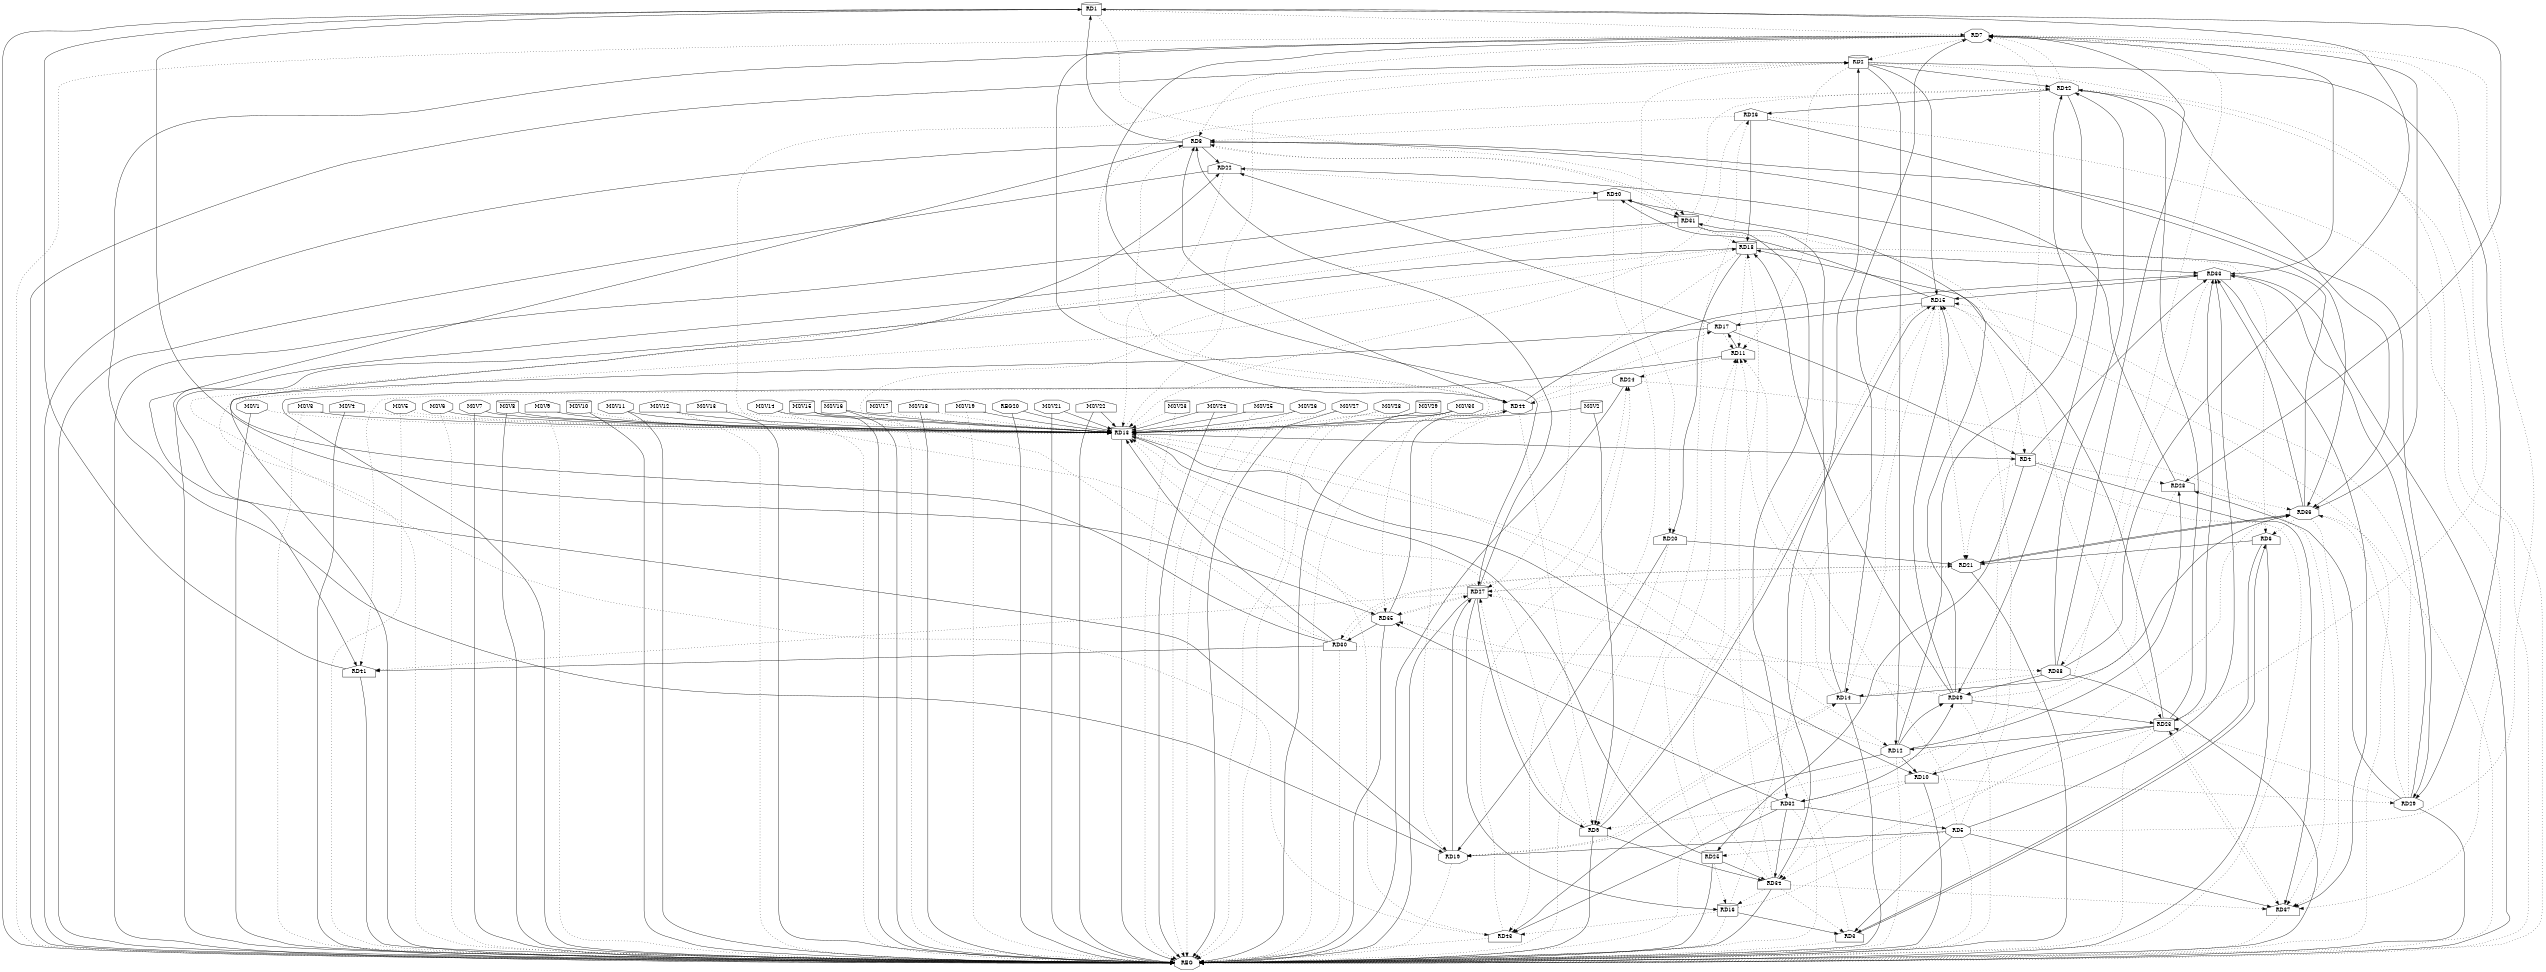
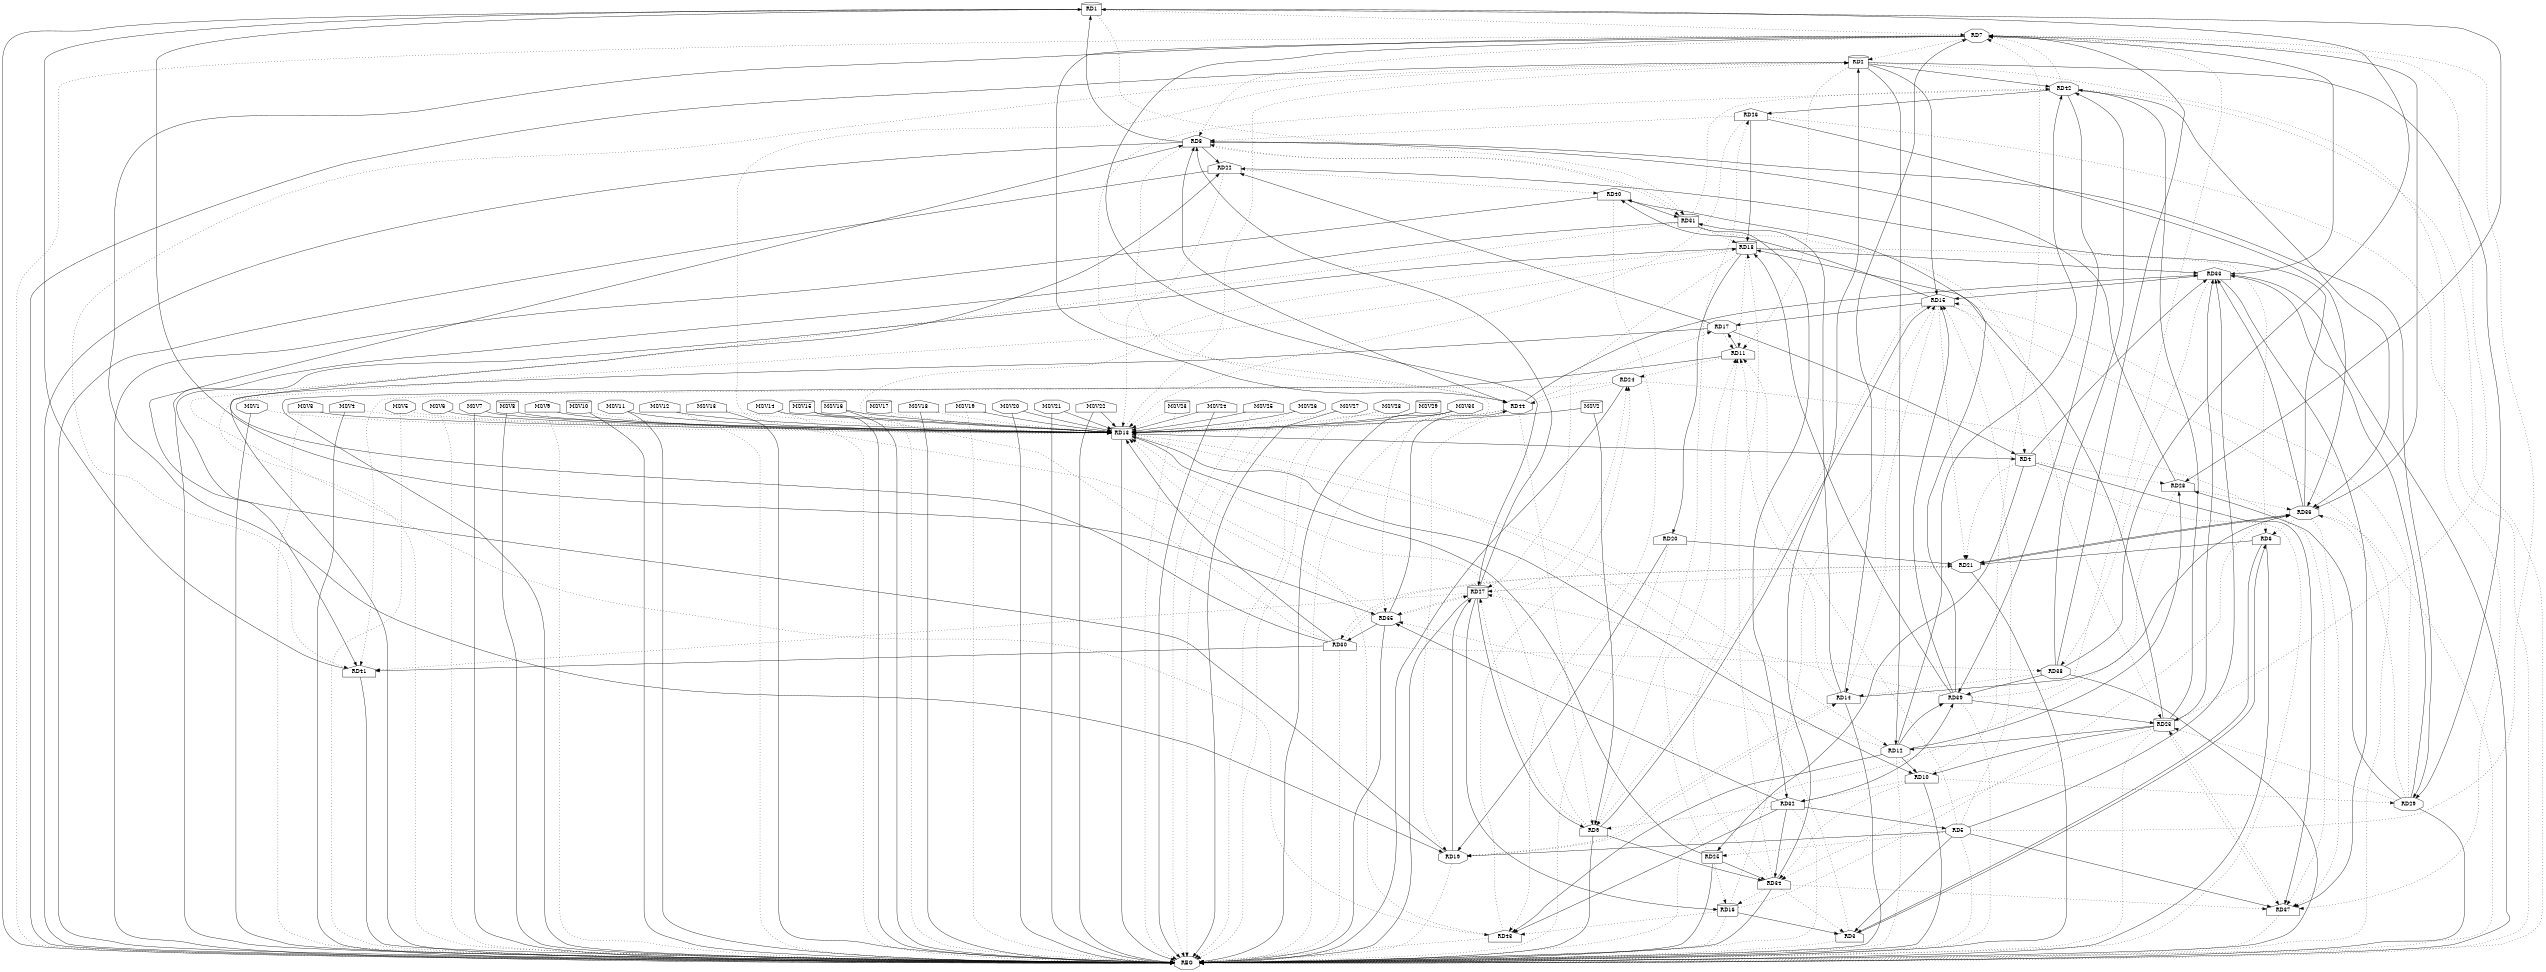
(1641, 198) -> (693, 147)
(1010, 407) -> (1010, 407)
